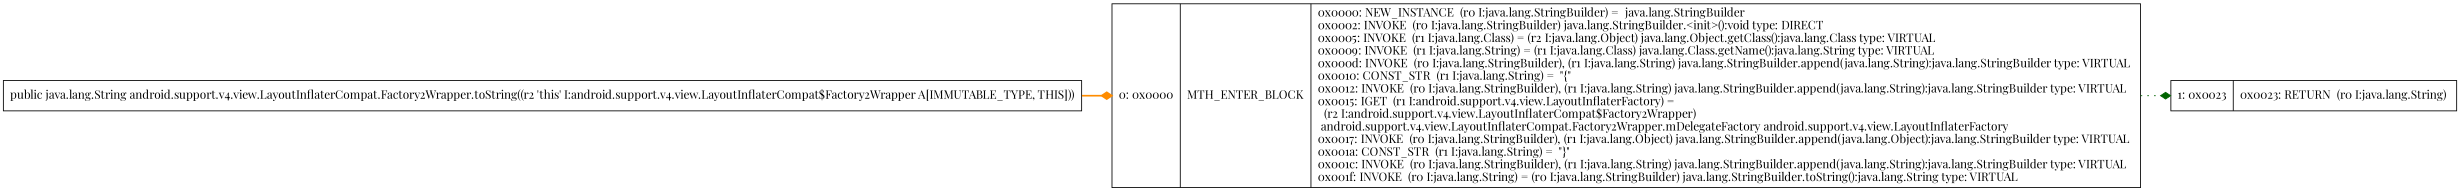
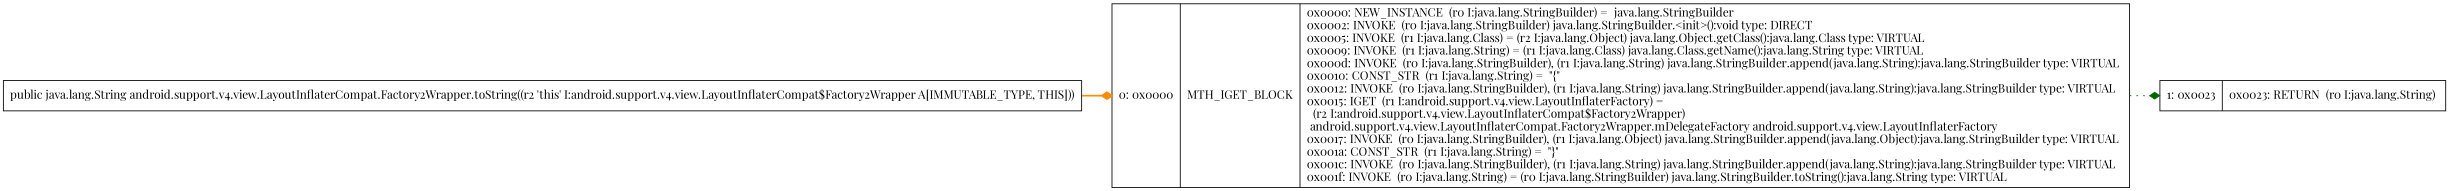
(1246, 95) -> (1240, 95)
